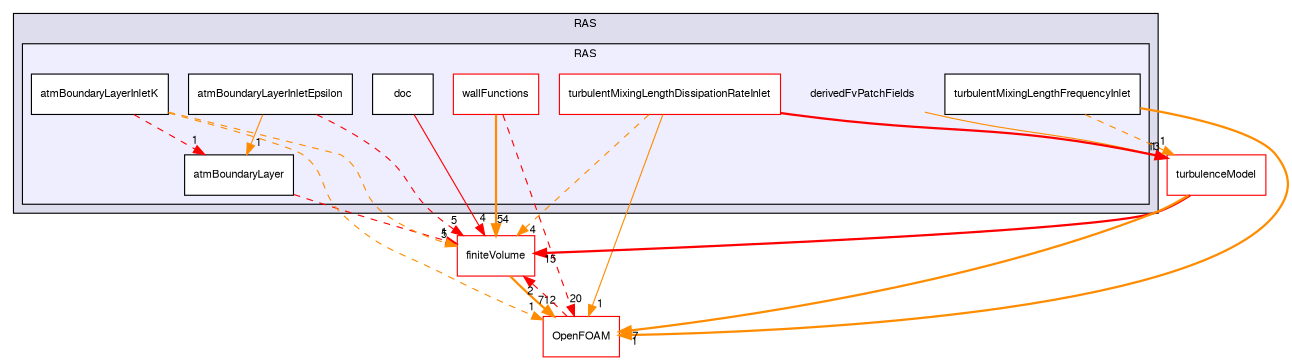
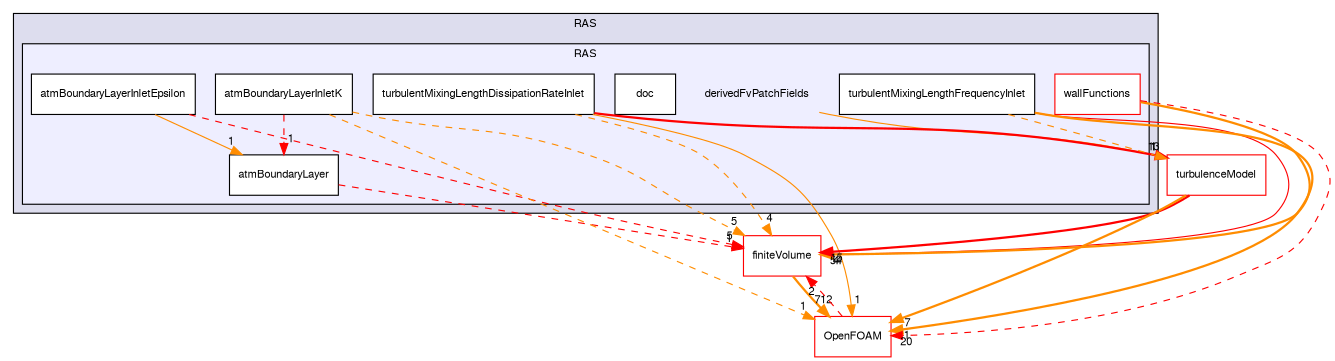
(670, 94) -> (484, 94)
(447, 170) -> (1267, 218)
